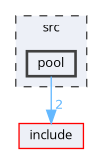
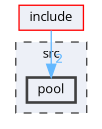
(51, 95) -> (51, 51)
